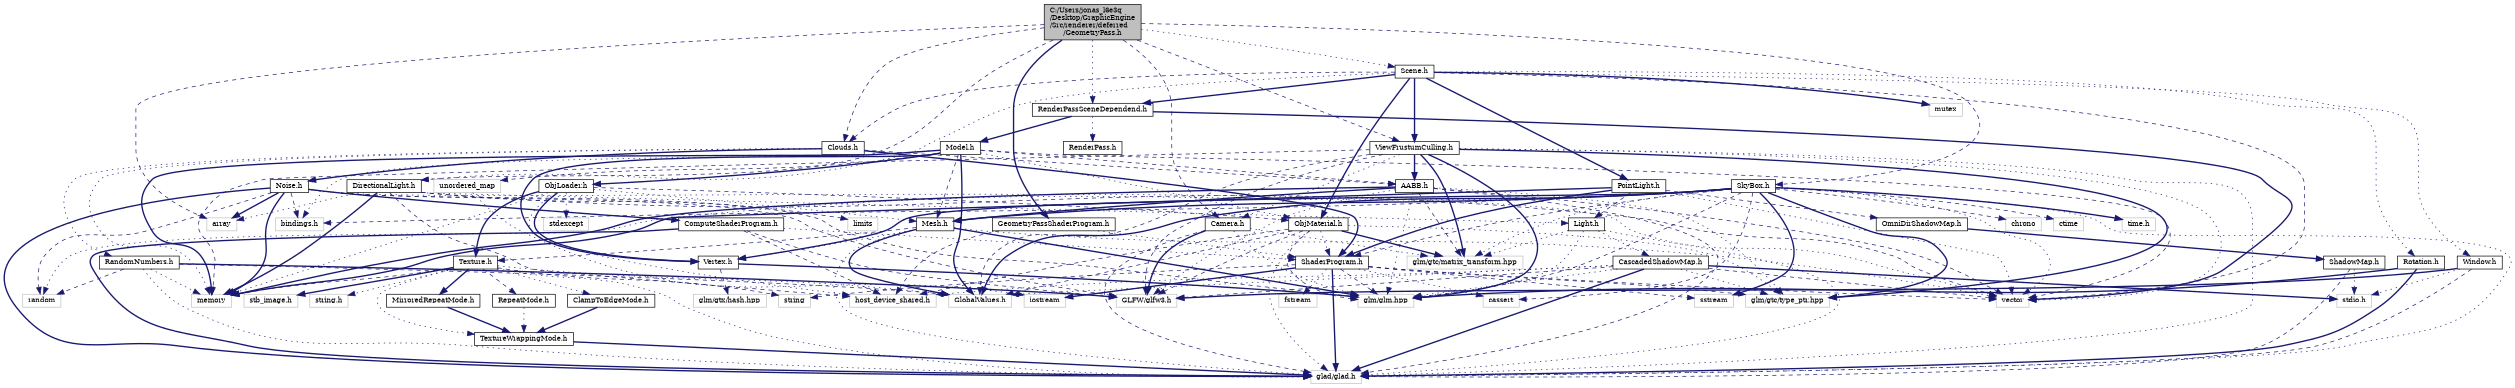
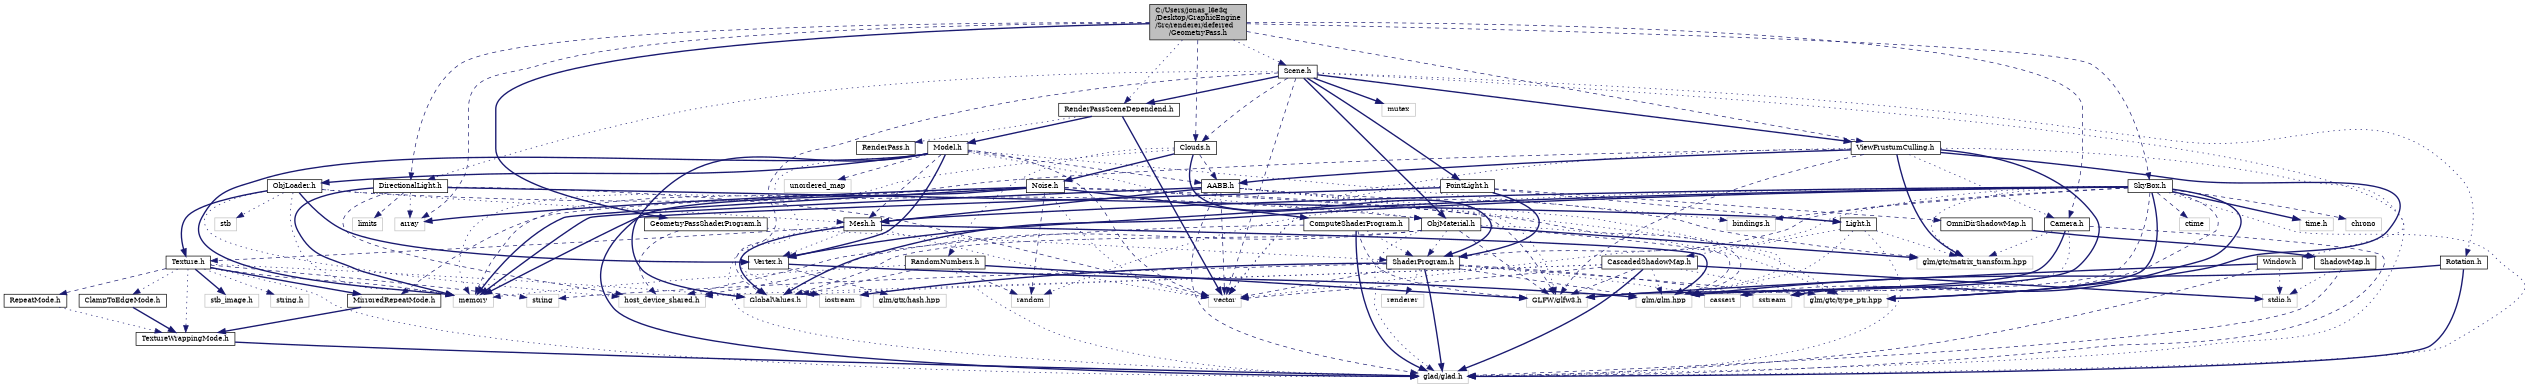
(294, 202) -> (706, 202)
(991, 208) -> (1141, 201)
(1154, 220) -> (947, 115)
(566, 224) -> (226, 224)
(622, 269) -> (775, 189)
(1298, 301) -> (1403, 301)
